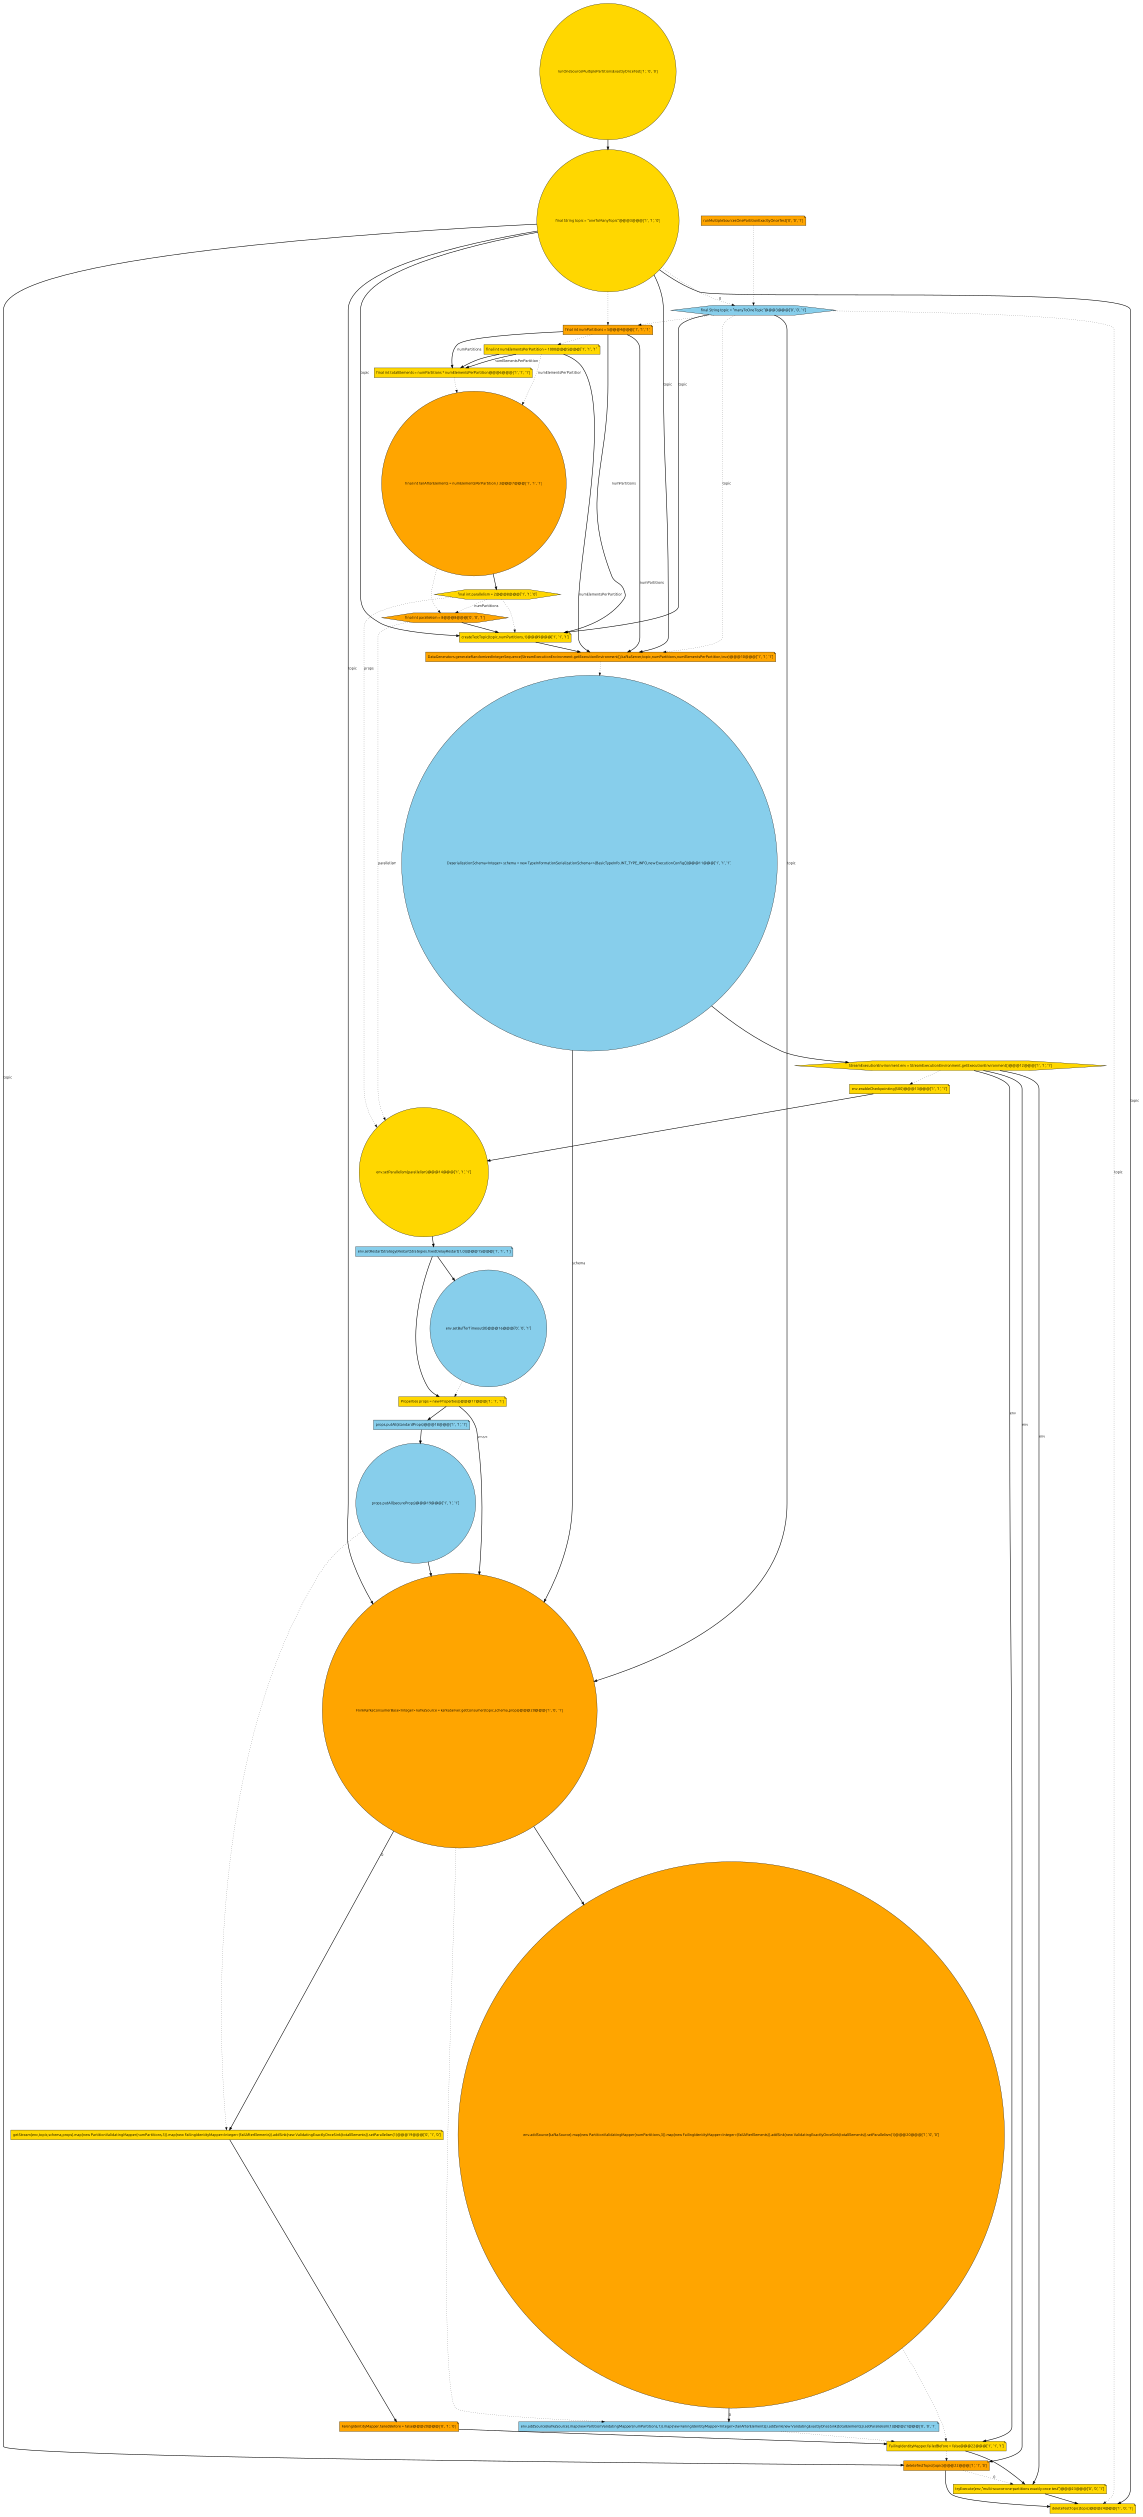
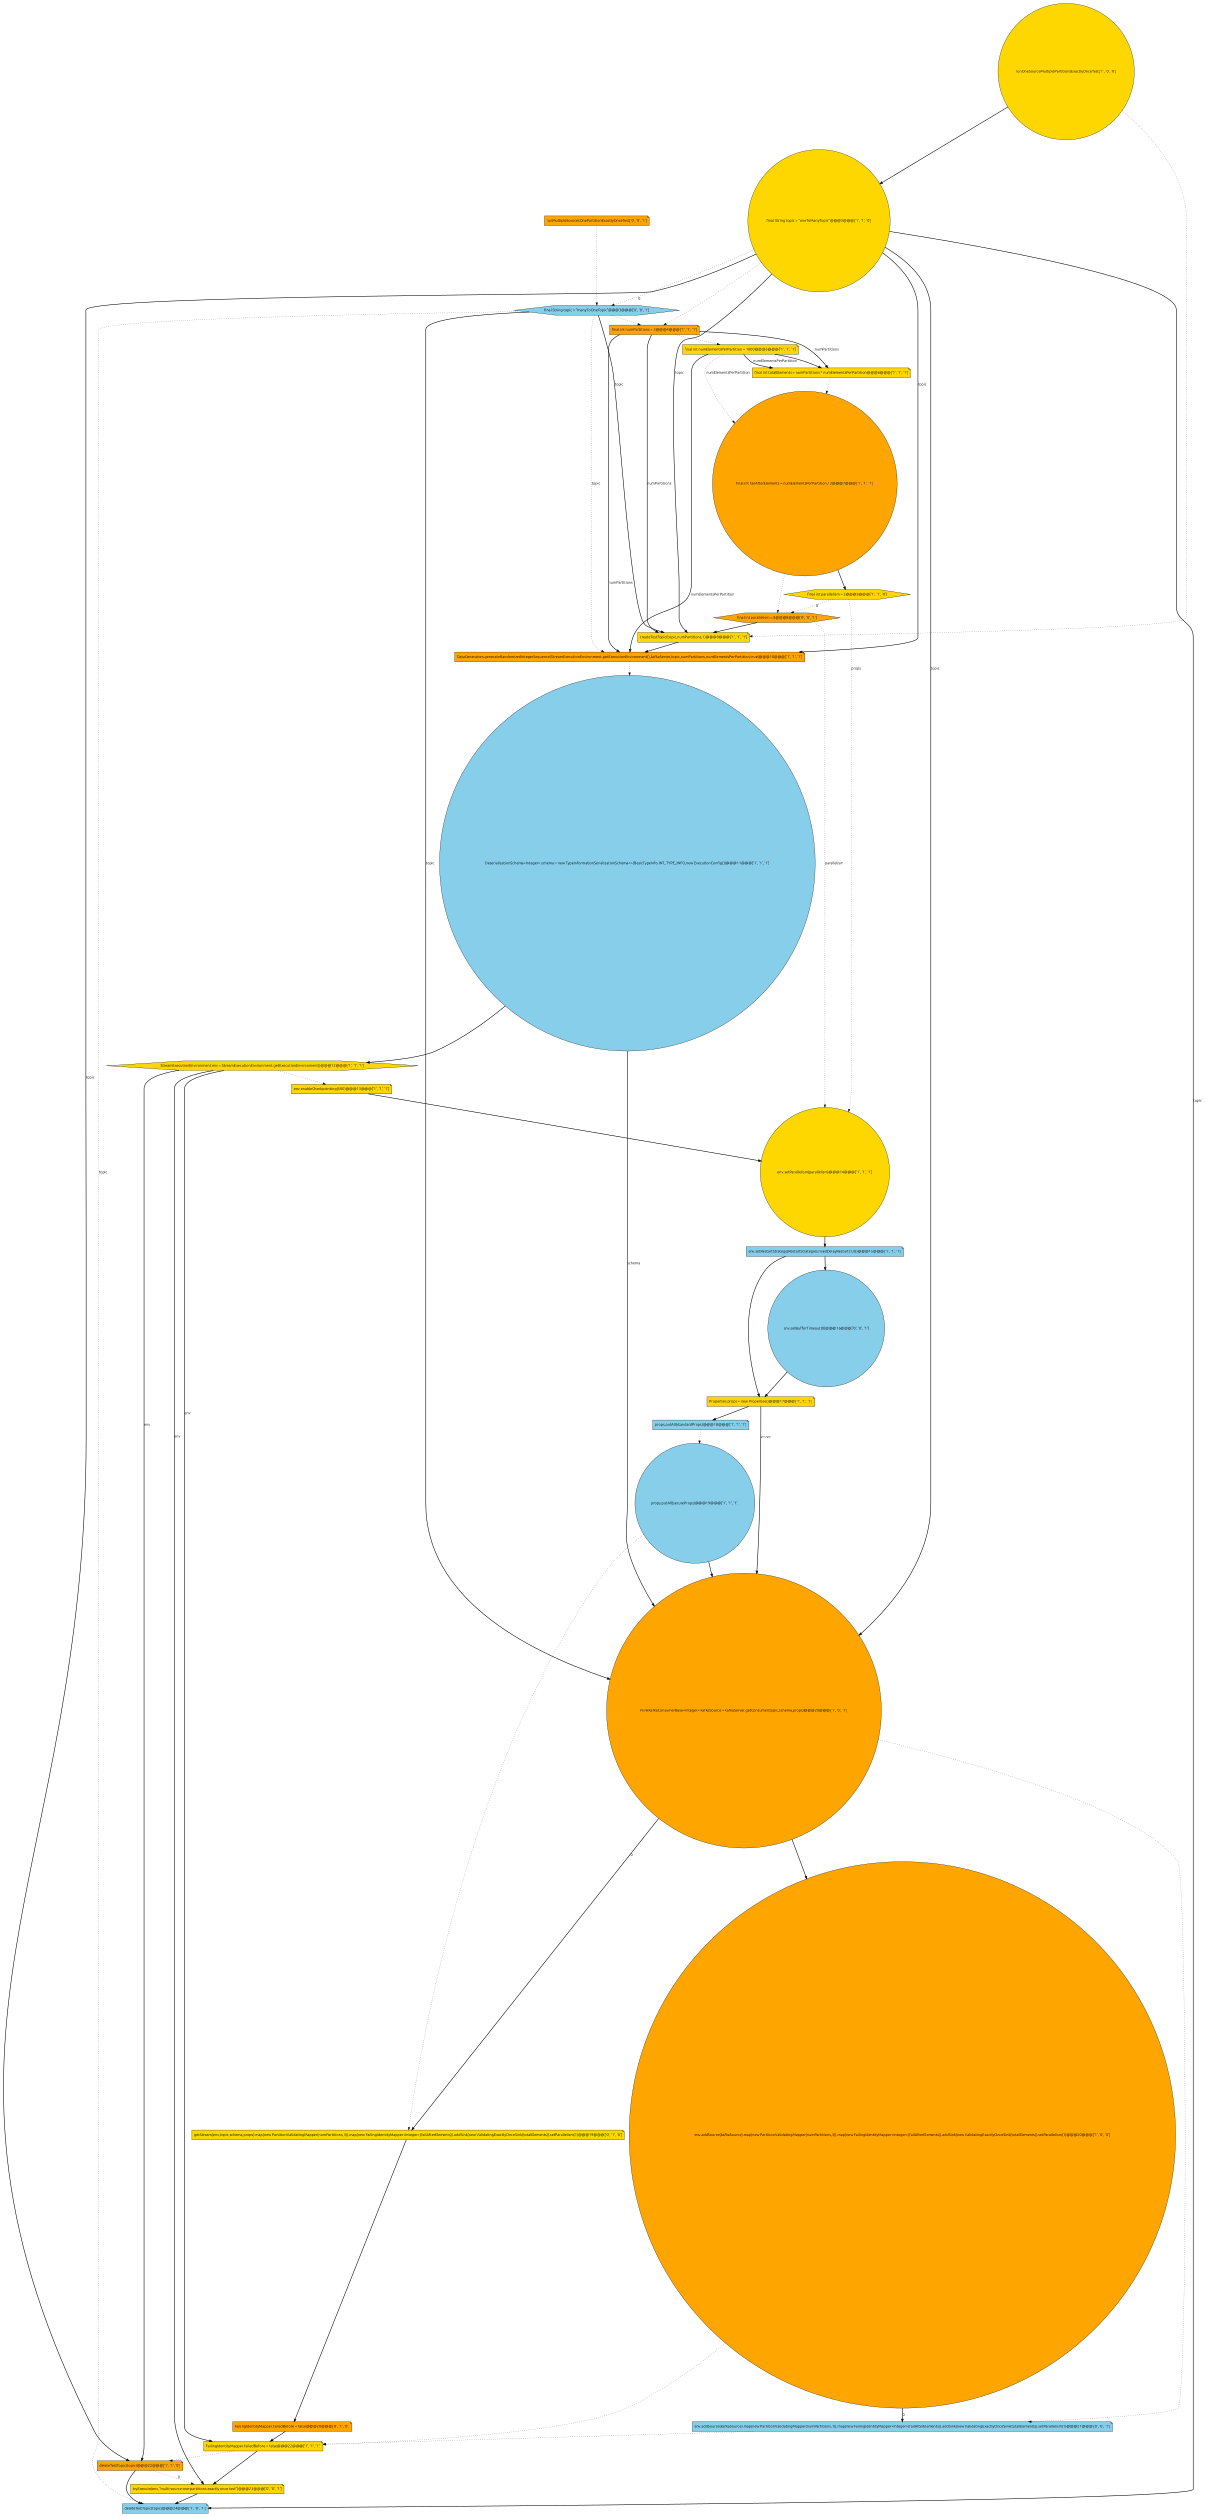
(486, 606) -> (817, 606)
(511, 613) -> (1187, 571)
(459, 1388) -> (777, 1383)
(421, 1435) -> (700, 1435)
(1093, 2509) -> (165, 2509)
